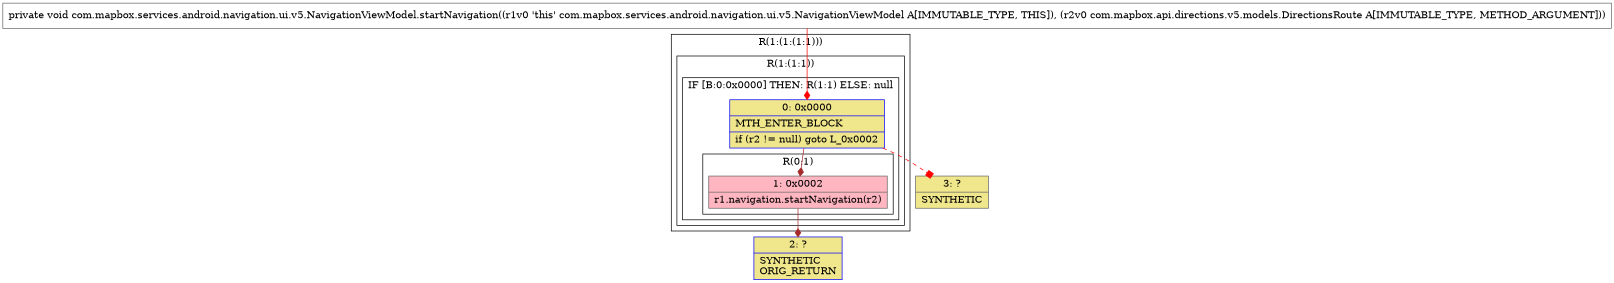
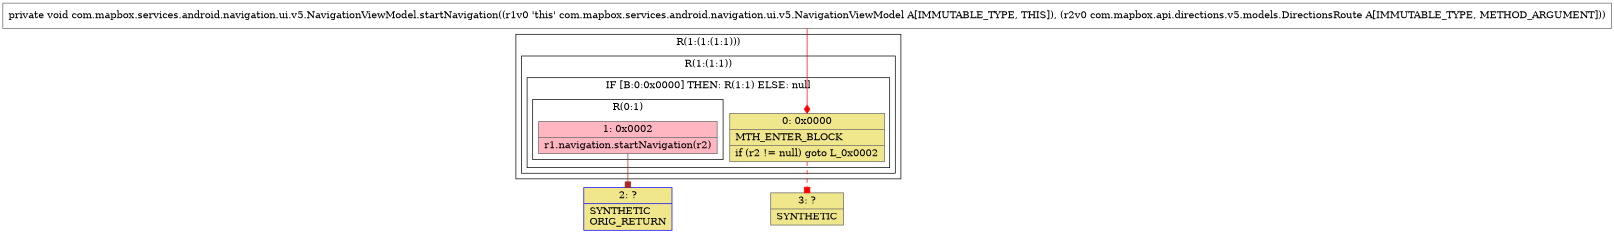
(807, 124) -> (807, 138)
(803, 158) -> none
(798, 218) -> (628, 167)
